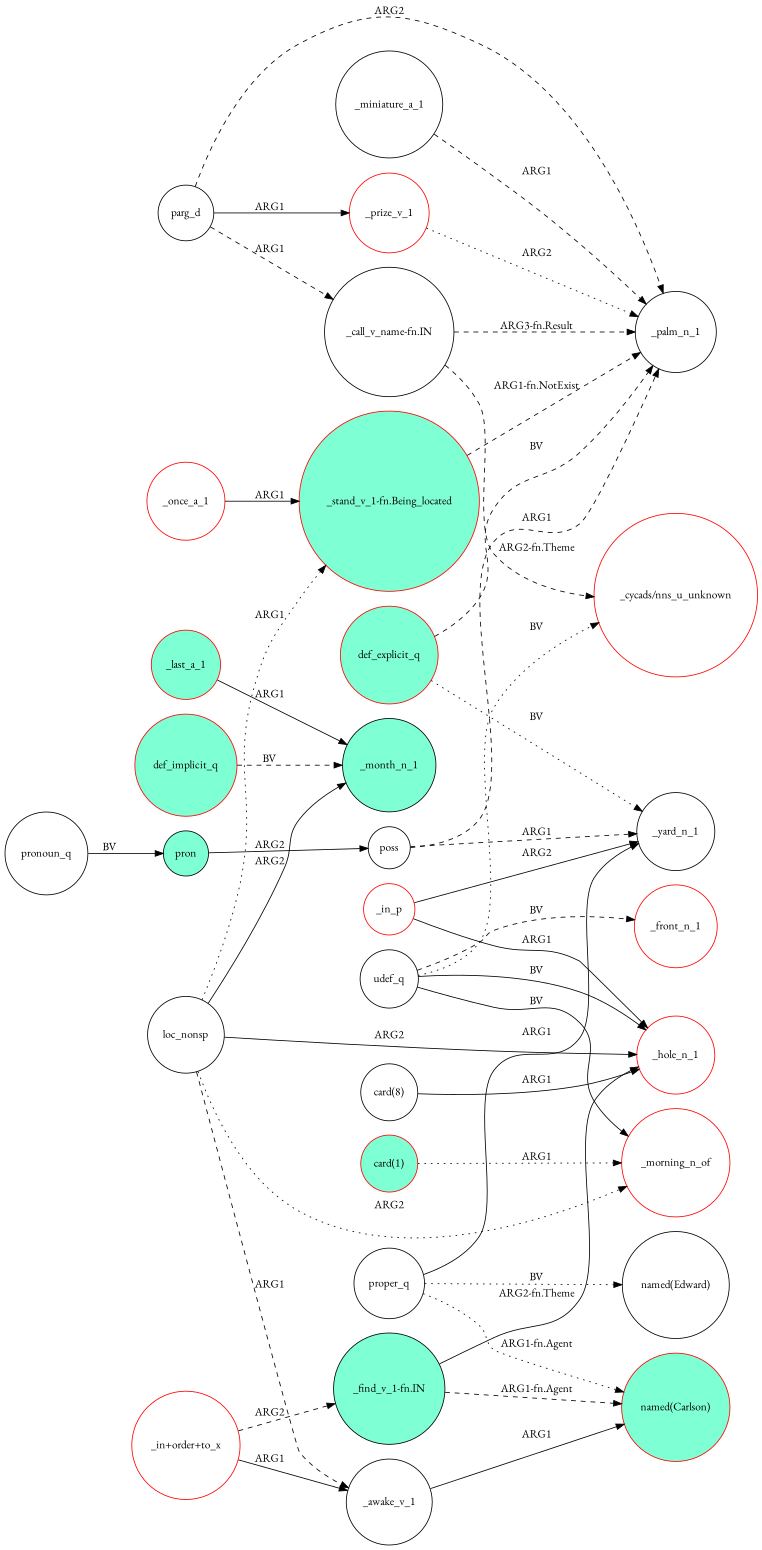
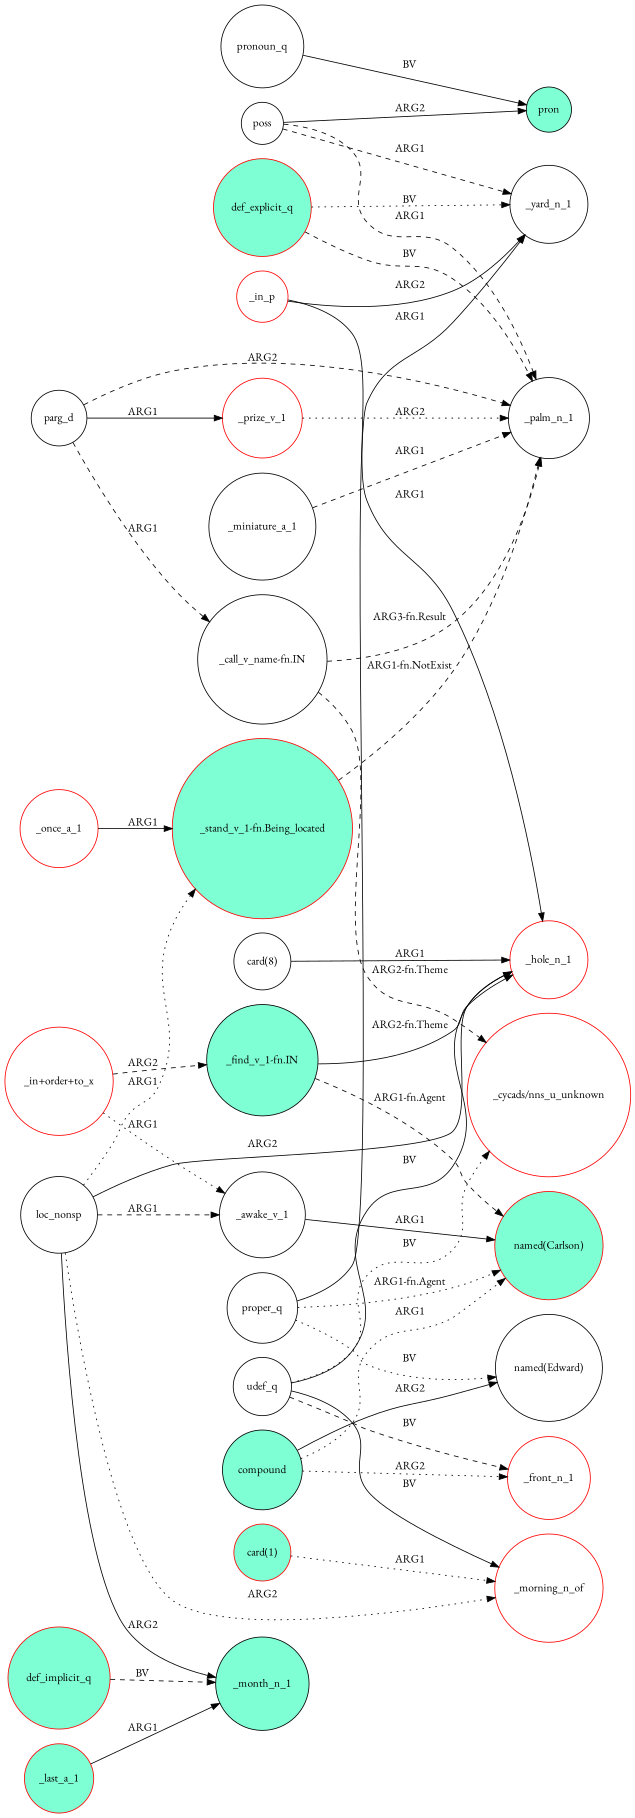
(284, 851) -> (401, 117)
none -> (262, 1470)
(289, 1474) -> (160, 1152)
